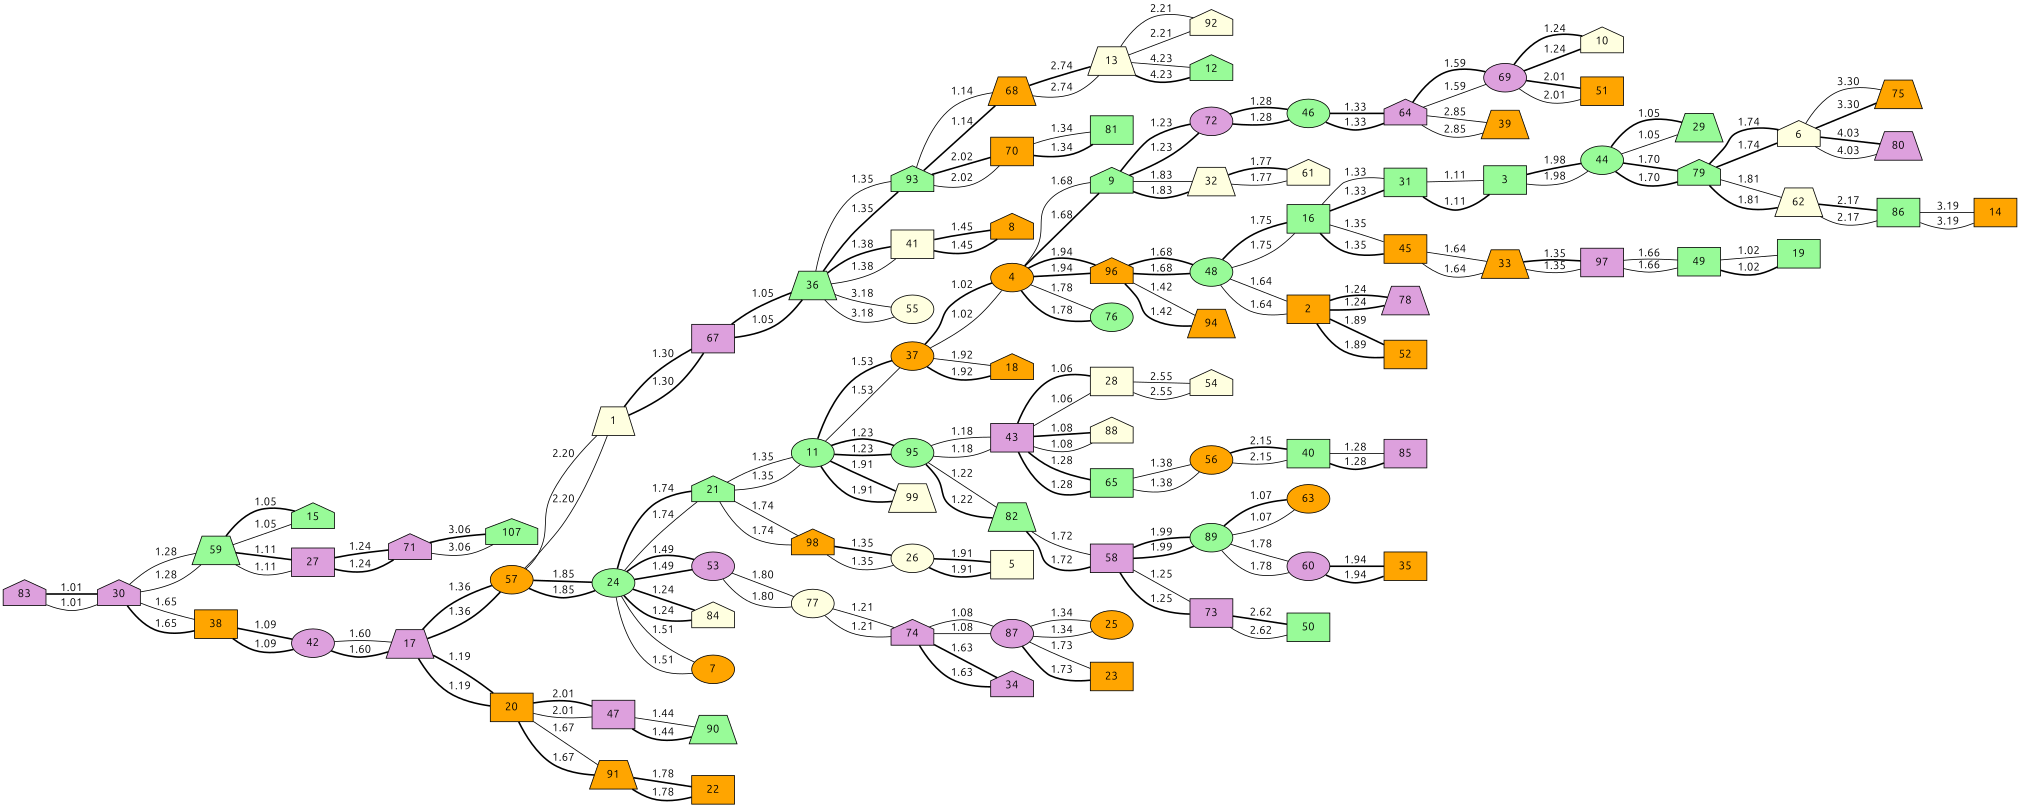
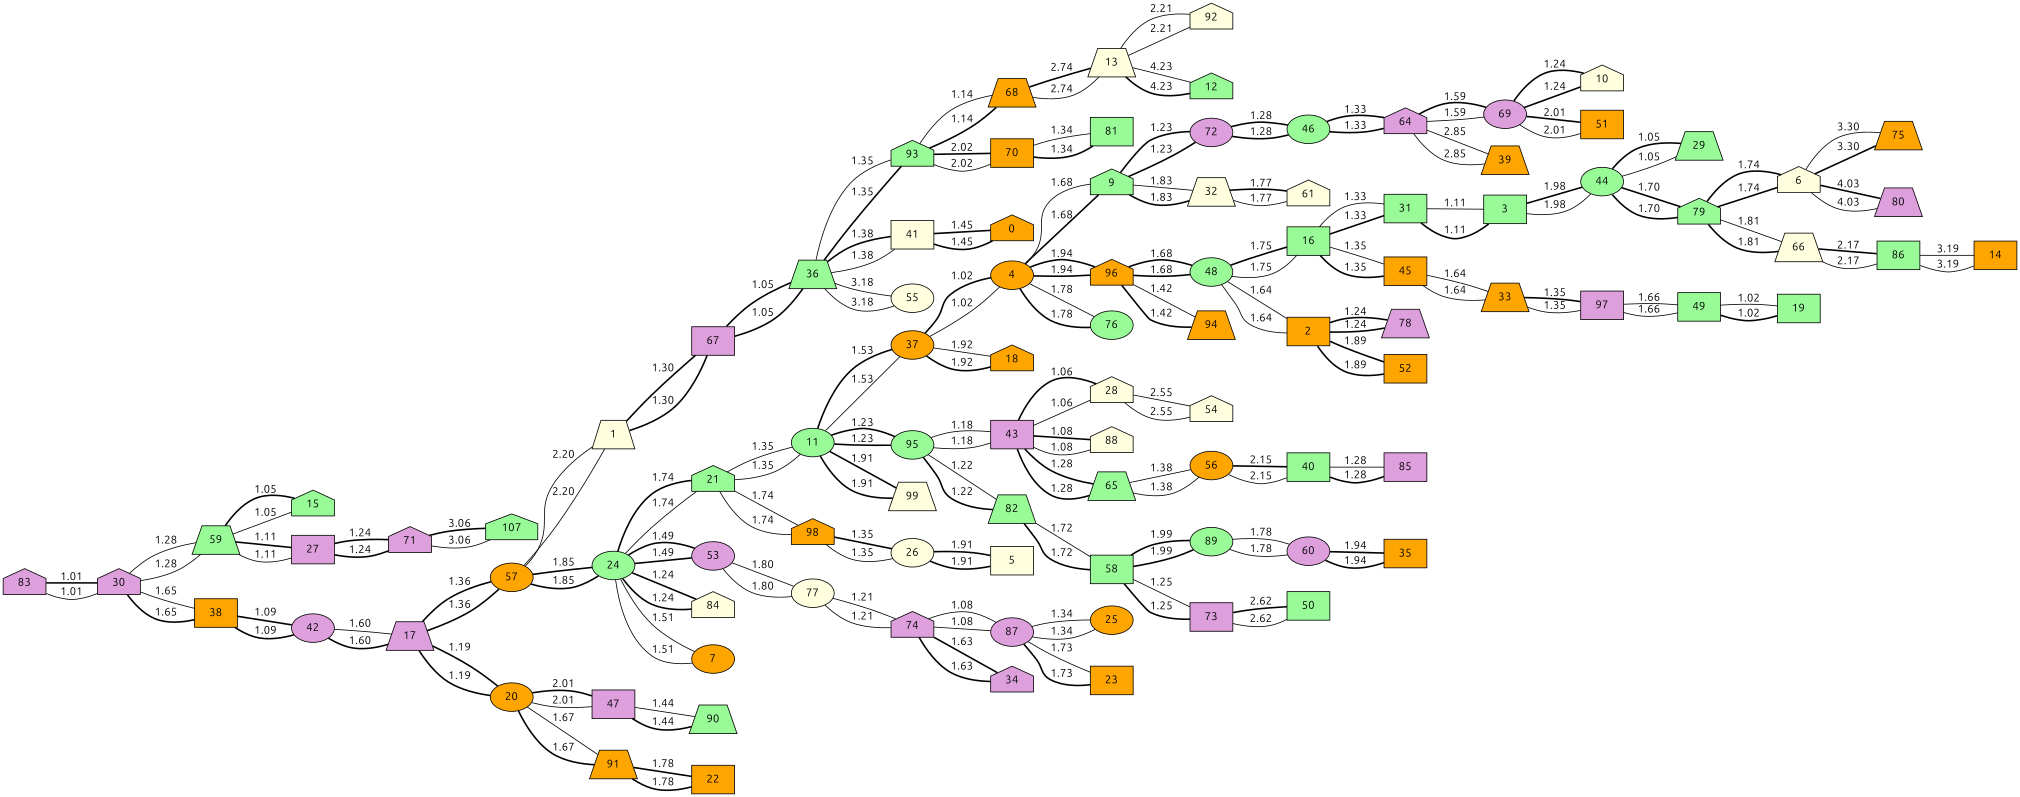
(1799, 202) -> (1799, 247)
(1012, 228) -> (1012, 229)
(1112, 381) -> (1112, 391)
(1112, 483) -> (1112, 486)
(1308, 499) -> none
(1112, 558) -> (1112, 569)
(512, 707) -> (512, 697)
